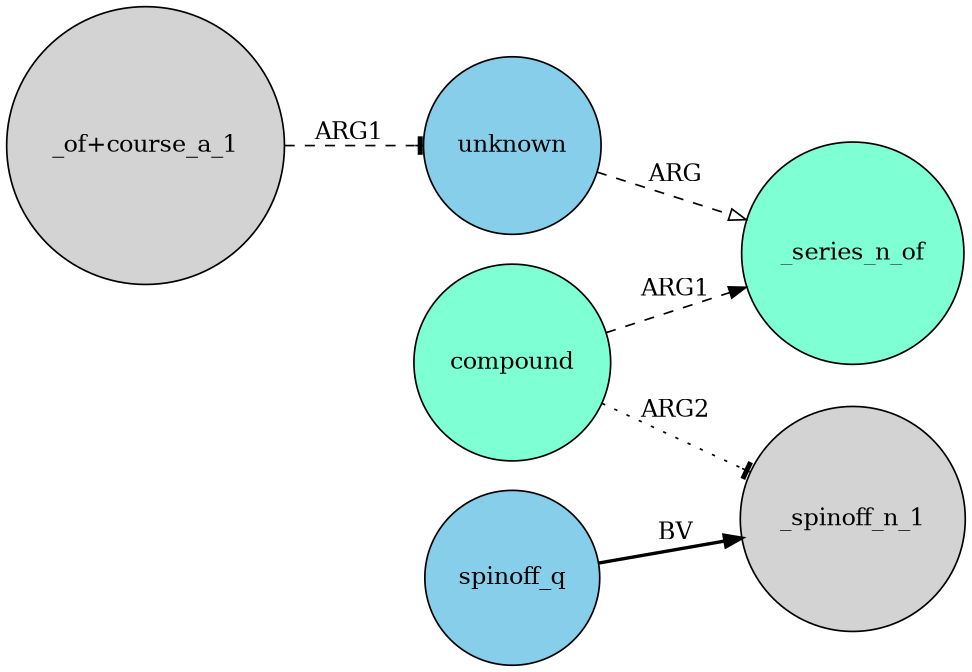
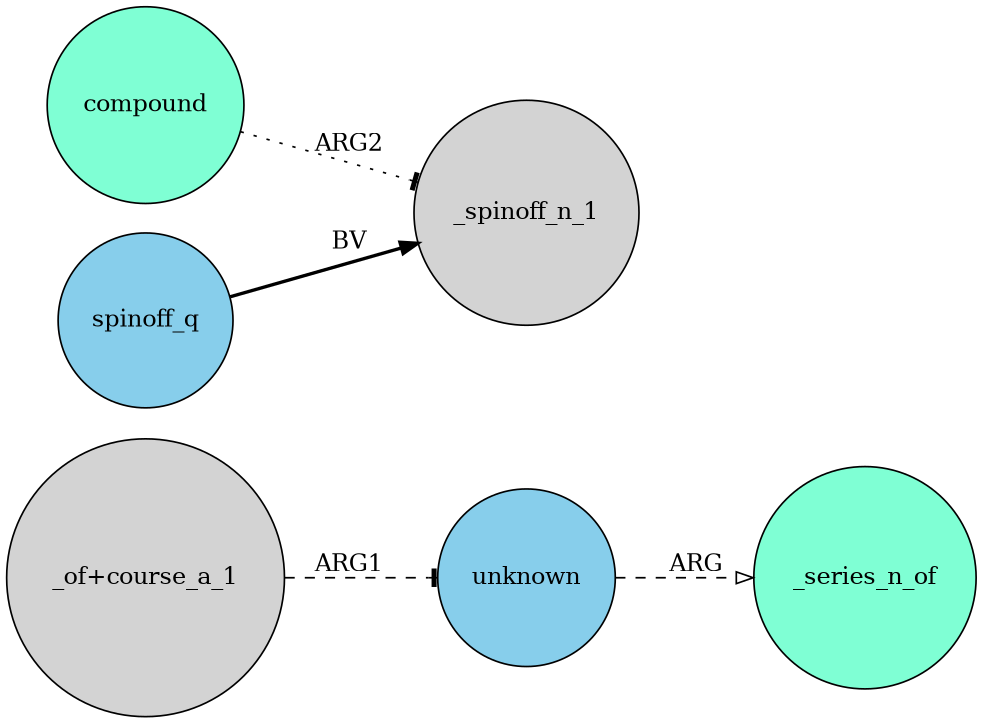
(668, 313) -> none
